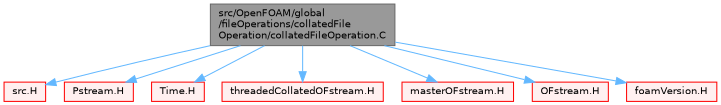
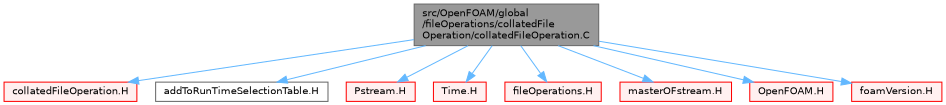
(25, 92) -> (70, 92)
none -> (242, 92)
(303, 92) -> (553, 92)
(570, 92) -> (791, 92)
